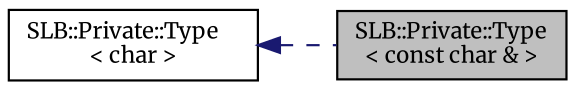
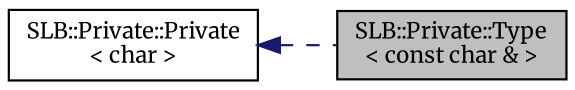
(133, 45) -> (133, 45)
